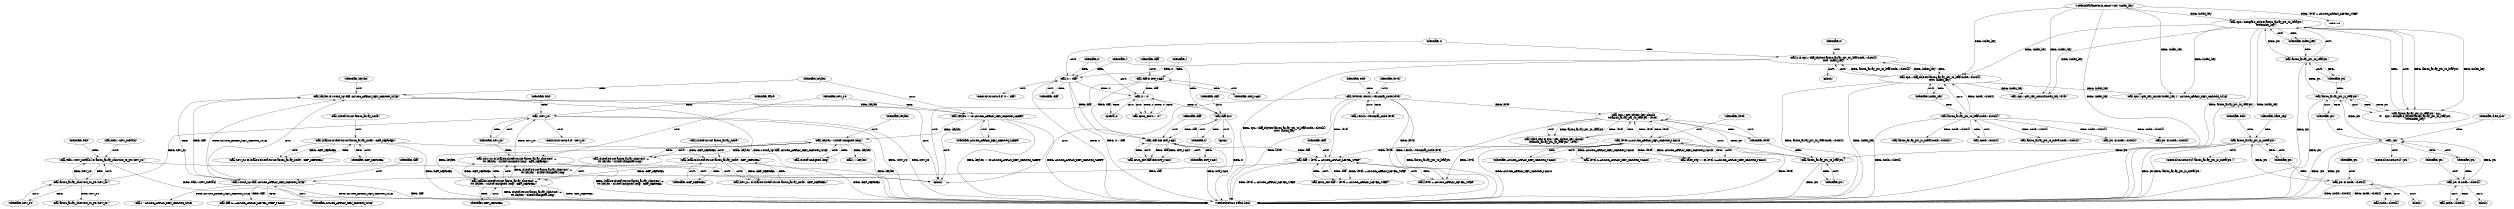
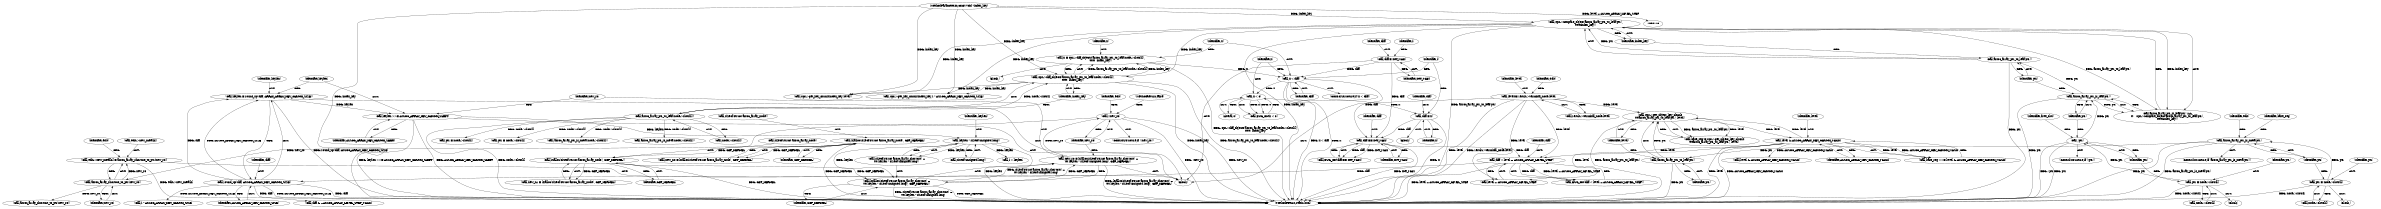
(1146, 87) -> (1341, 69)
(356, 97) -> (269, 97)
(765, 97) -> (1150, 97)
